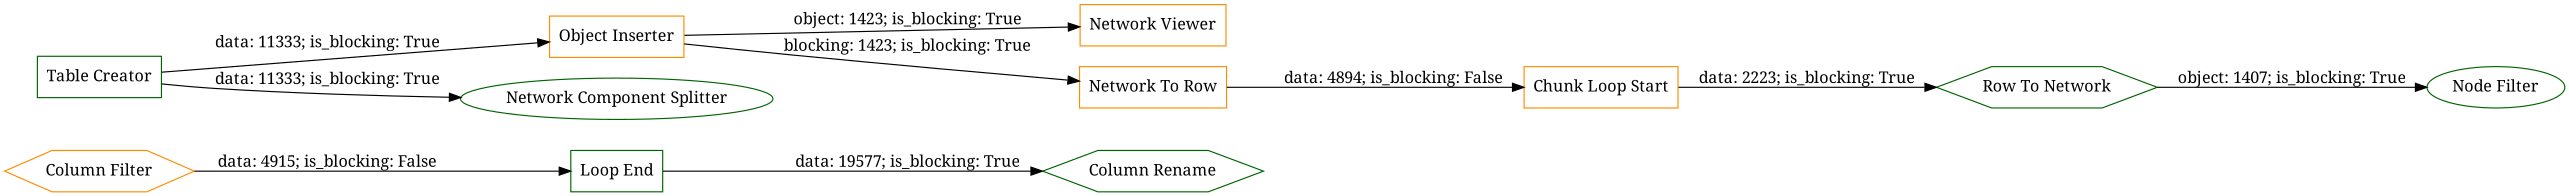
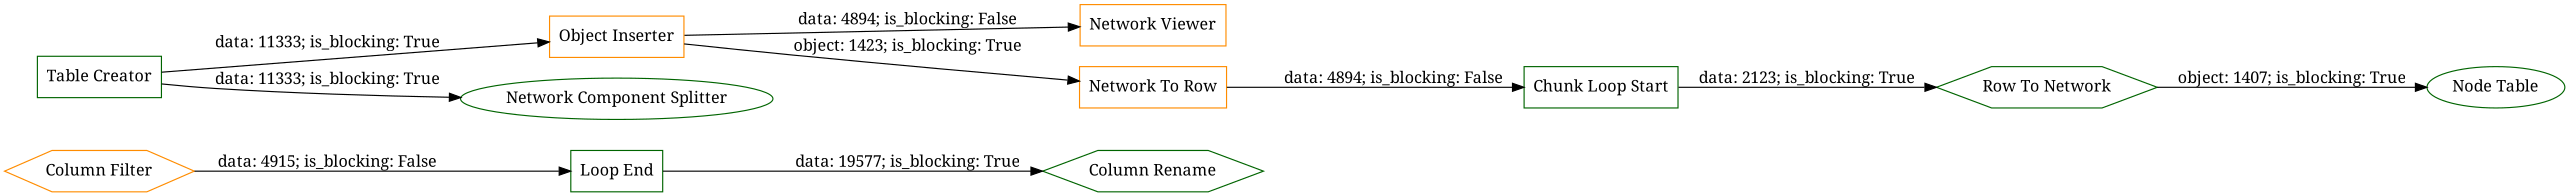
(908, 20) -> (908, 20)
(908, 47) -> (908, 47)
(1807, 79) -> (1807, 79)
(1601, 87) -> (1601, 87)
(2496, 87) -> (2496, 87)
